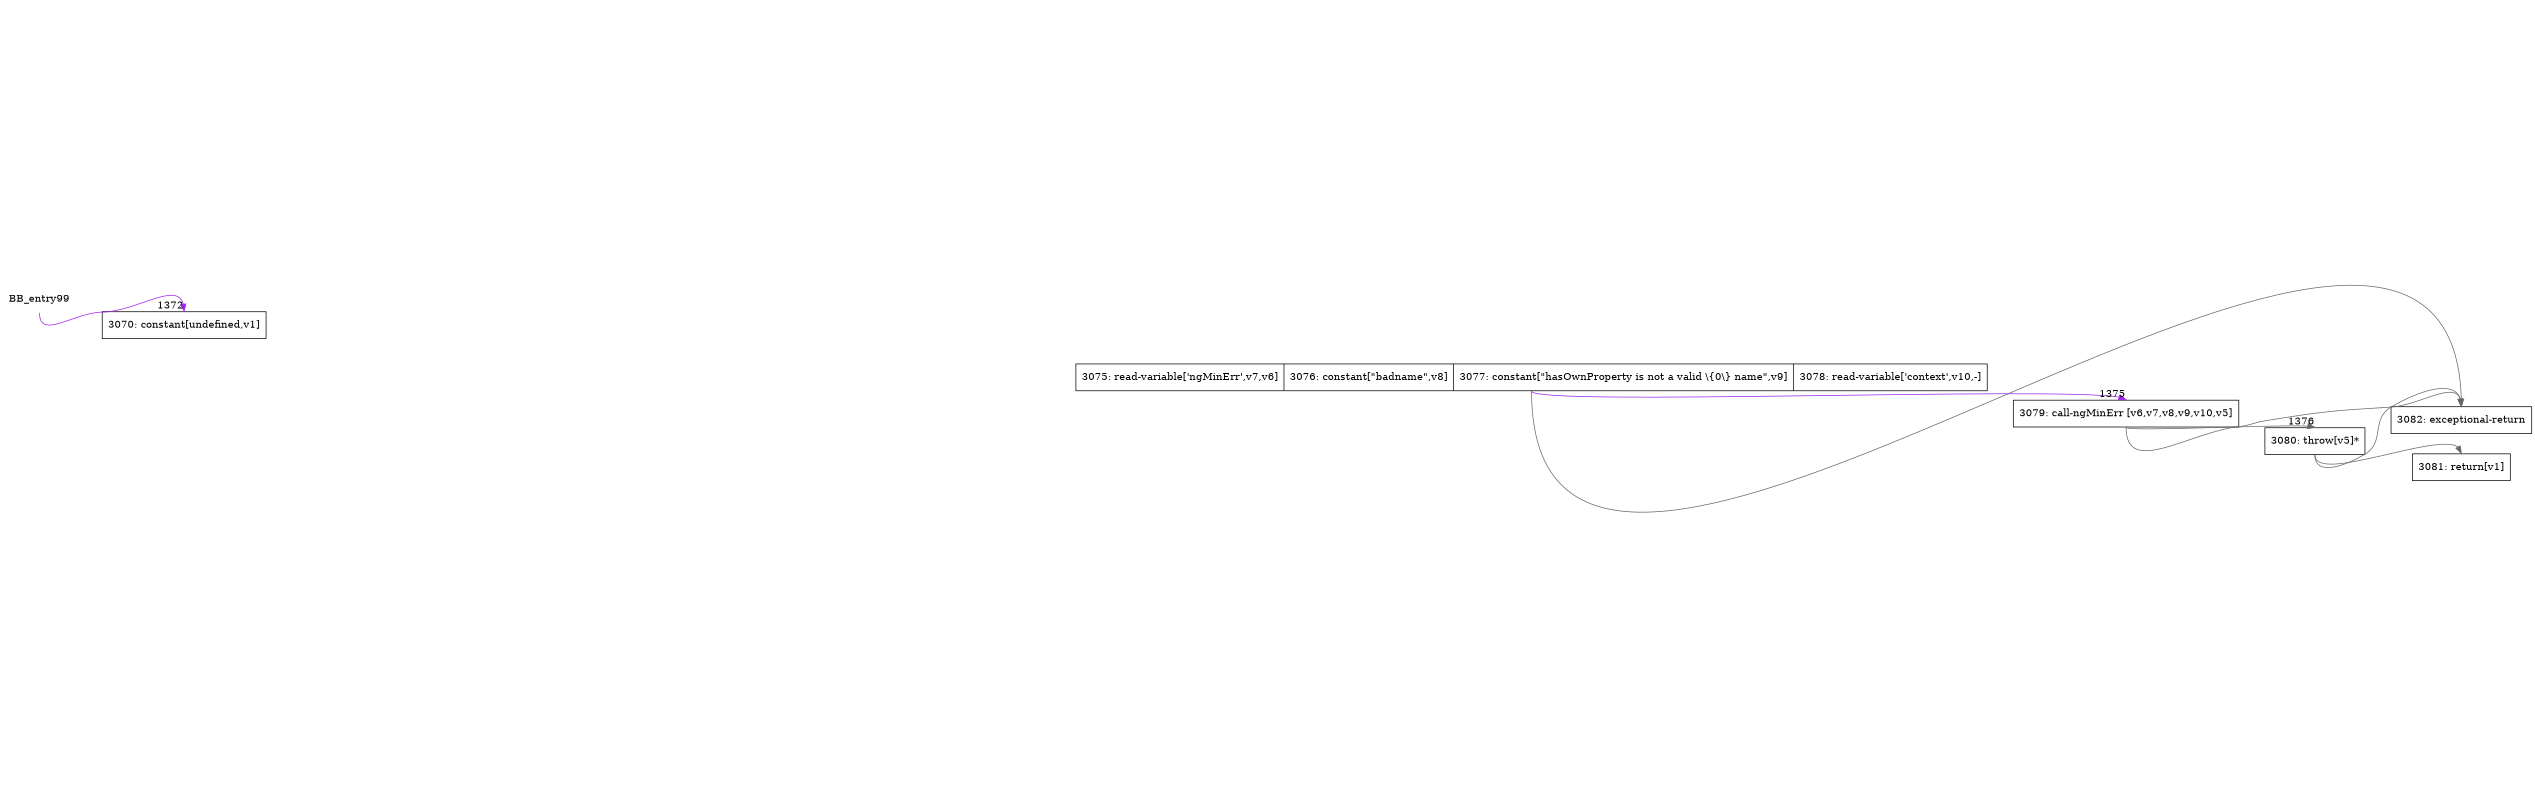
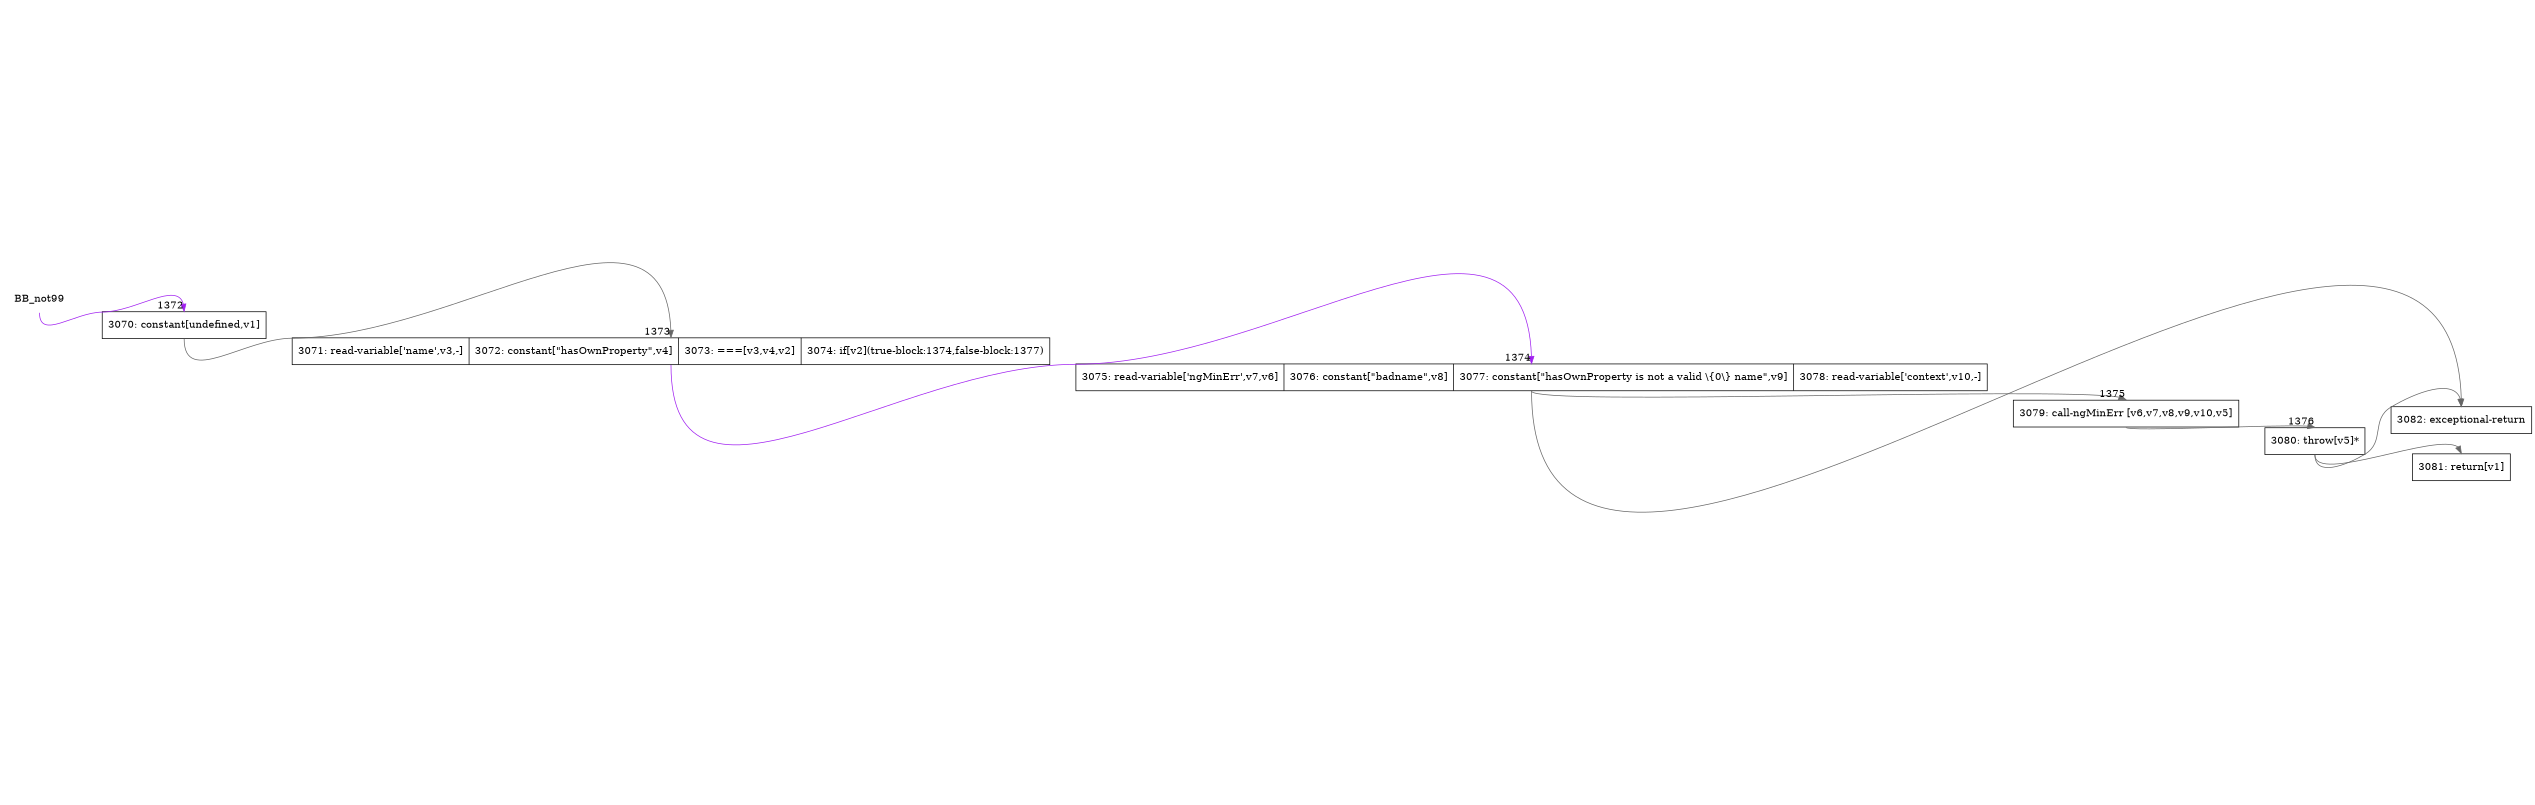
(40, 299) -> (40, 299)
none -> (671, 351)
(1825, 396) -> (1825, 396)
(2286, 417) -> none
